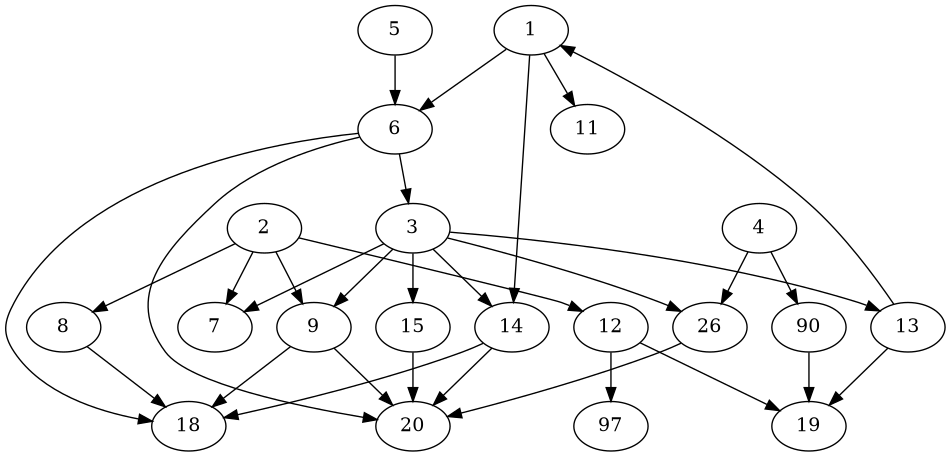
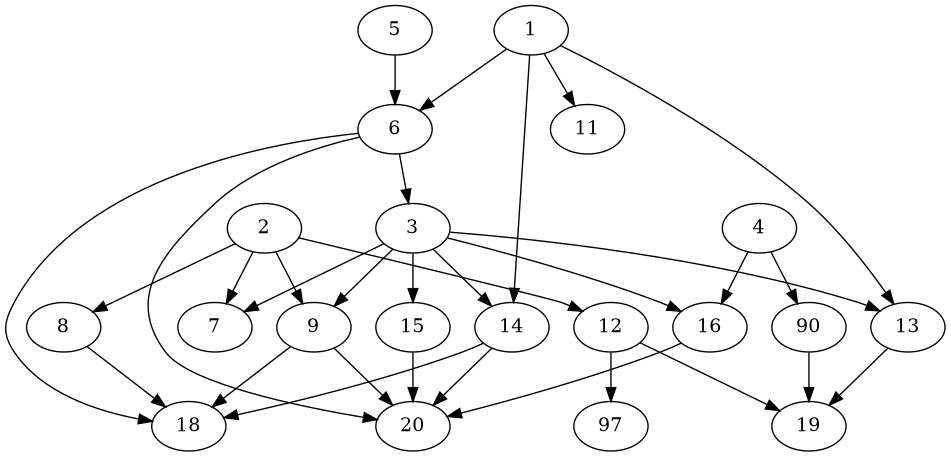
(750, 157) -> (739, 149)
(710, 327) -> (710, 327)
